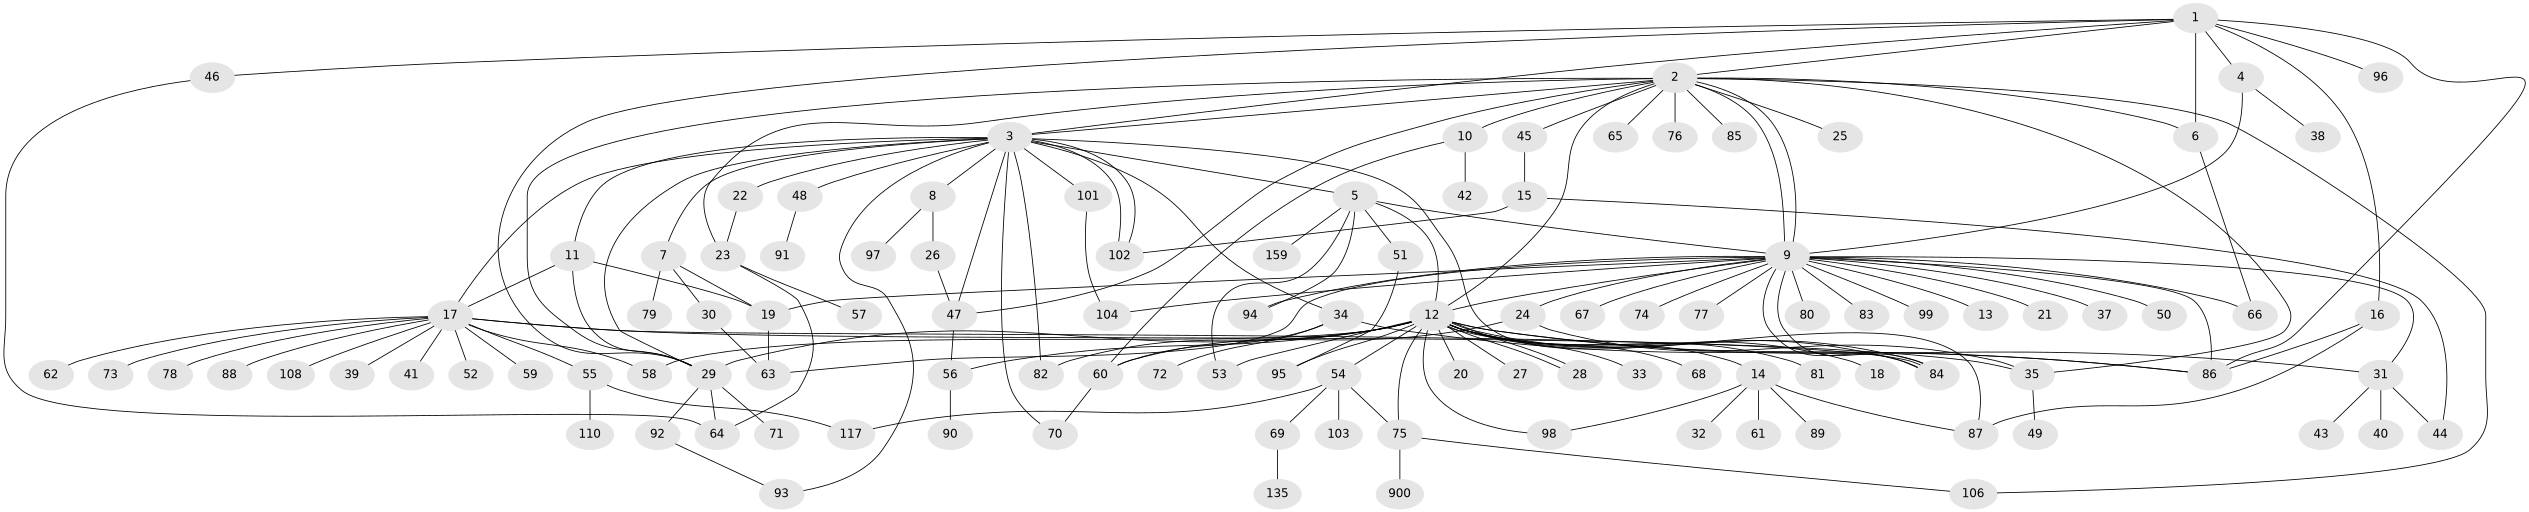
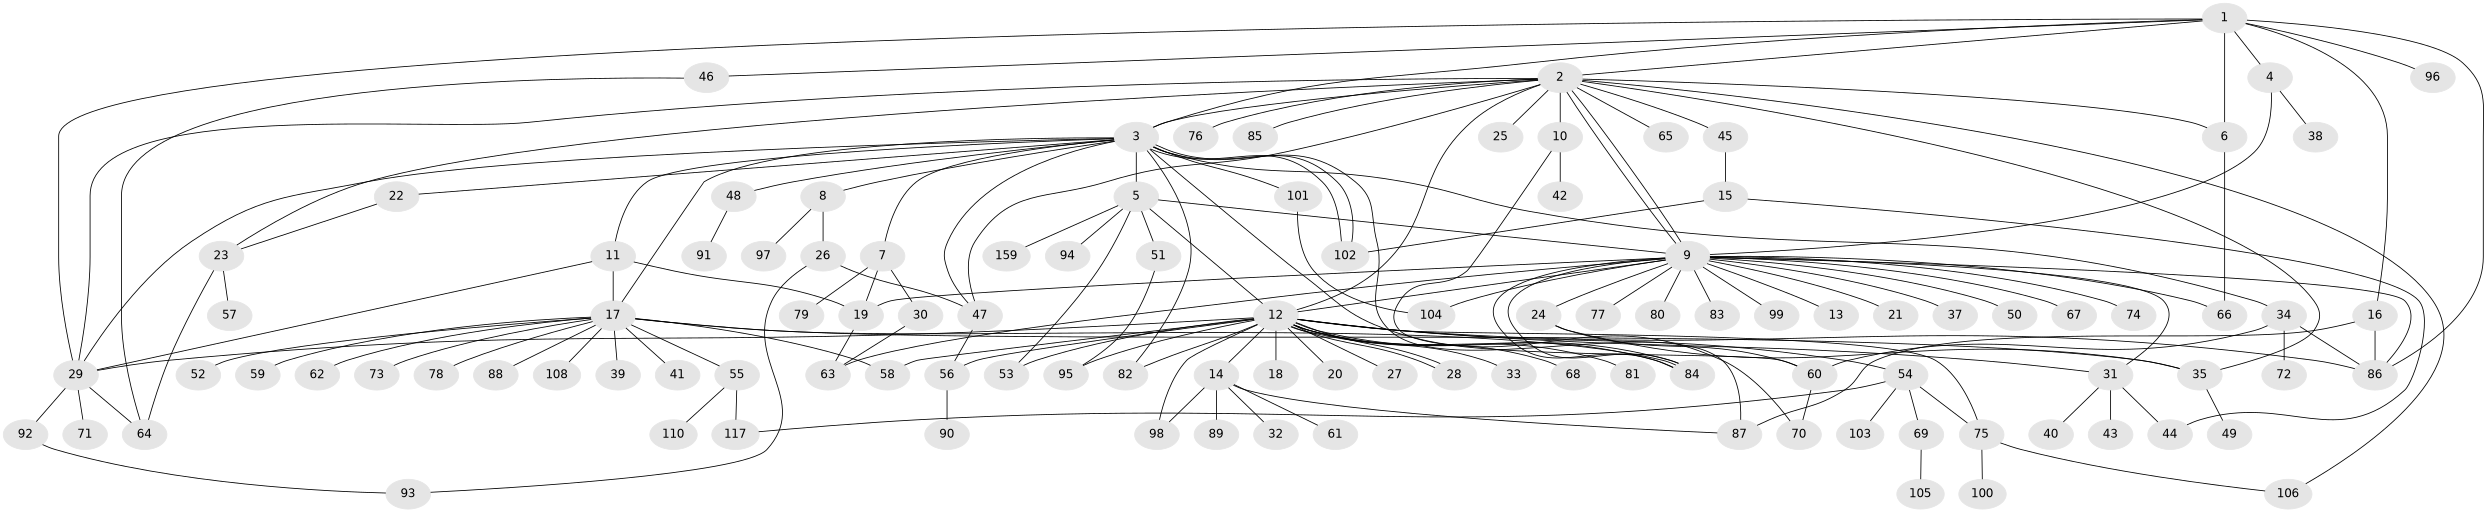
(1515, 266) -> none
(873, 288) -> (702, 468)
(1278, 494) -> (1921, 494)
(1400, 494) -> (1983, 494)
